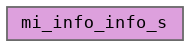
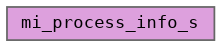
(95, 24) -> (111, 24)
